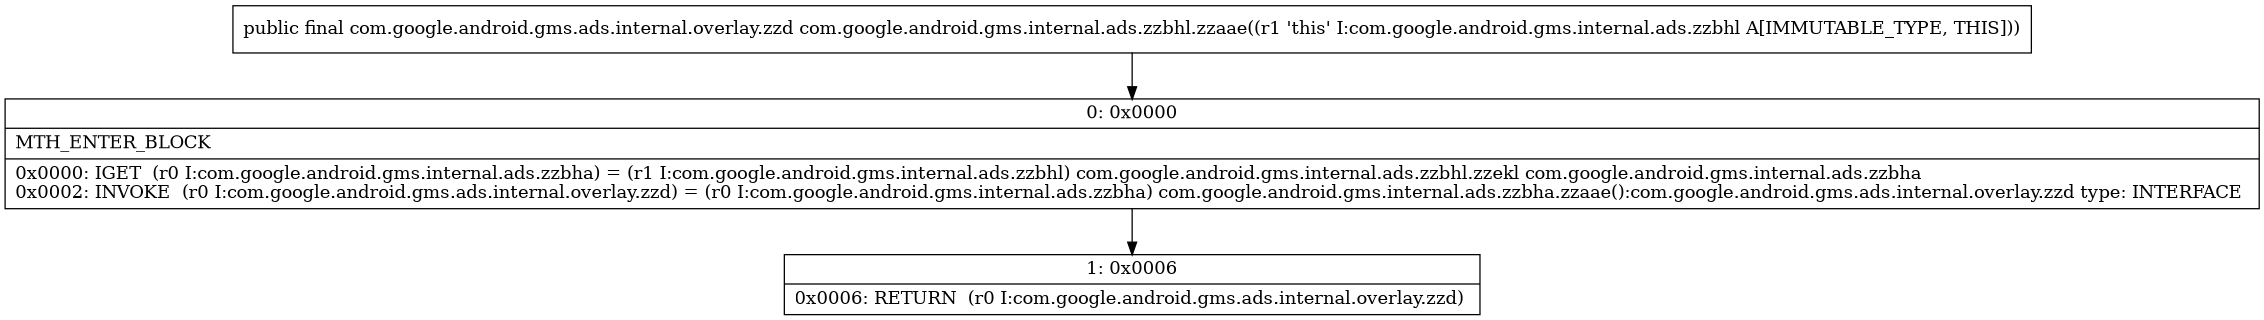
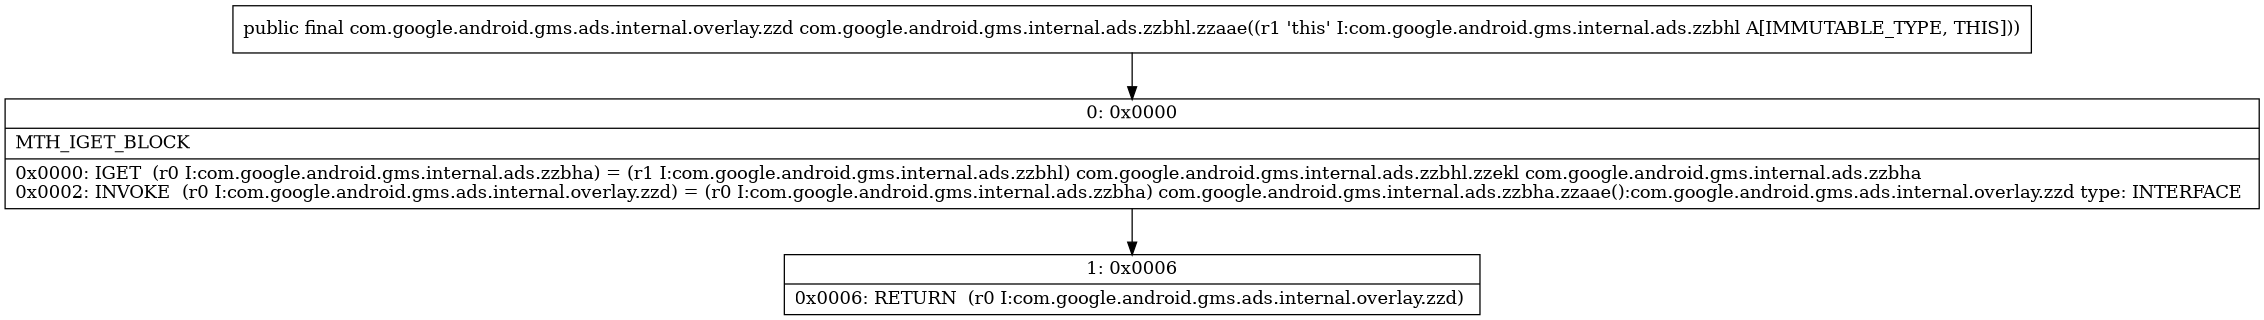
(114, 143) -> (103, 143)
